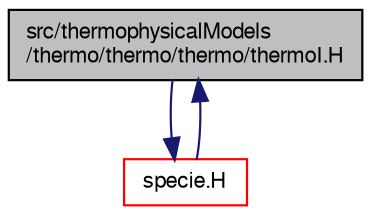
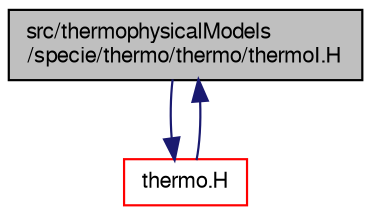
(186, 45) -> (186, 45)
(186, 182) -> (186, 182)
